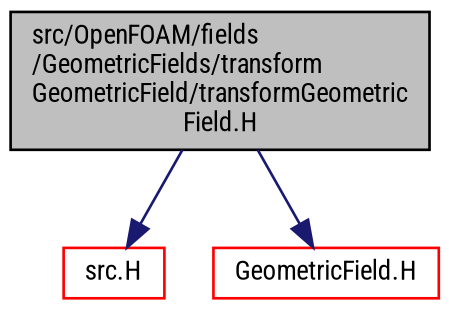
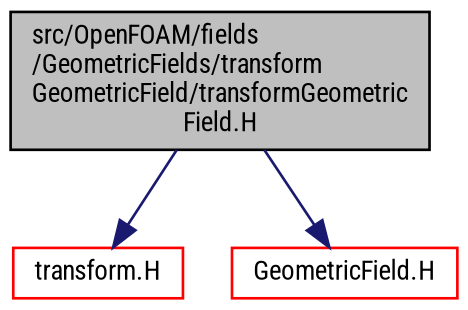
(114, 273) -> (98, 273)
